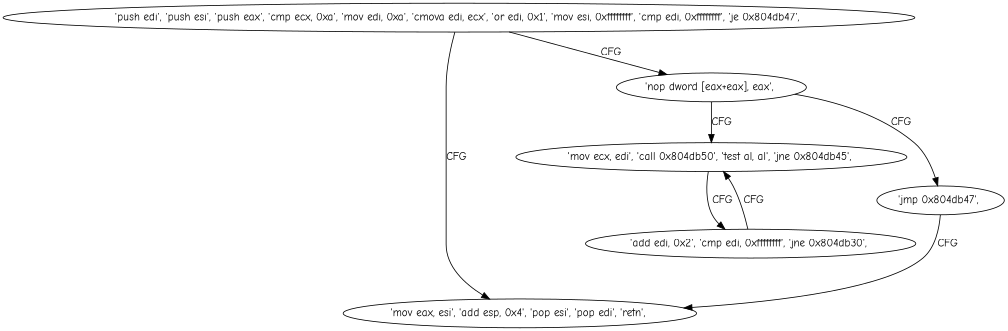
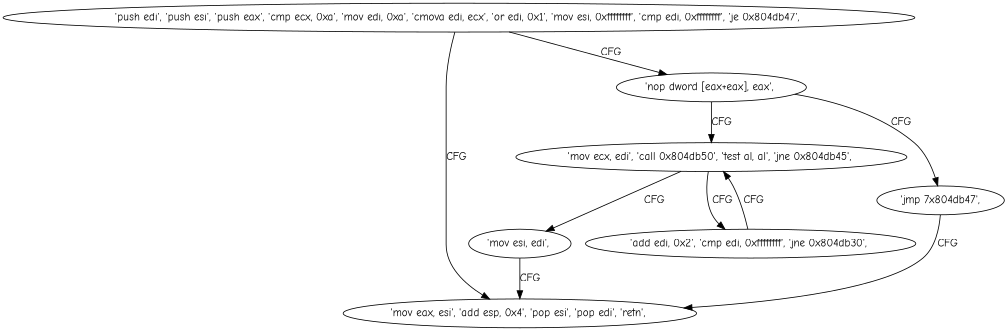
(941, 200) -> (941, 200)
none -> (520, 244)
